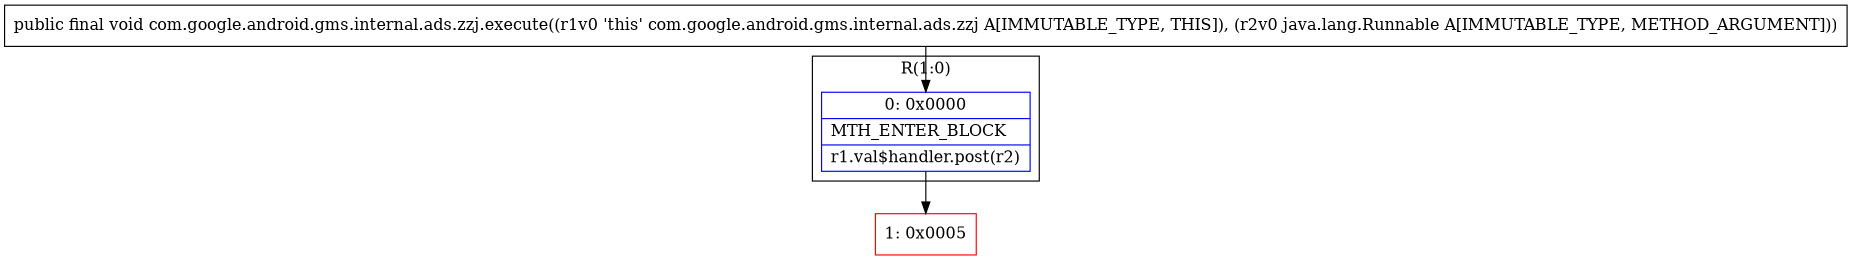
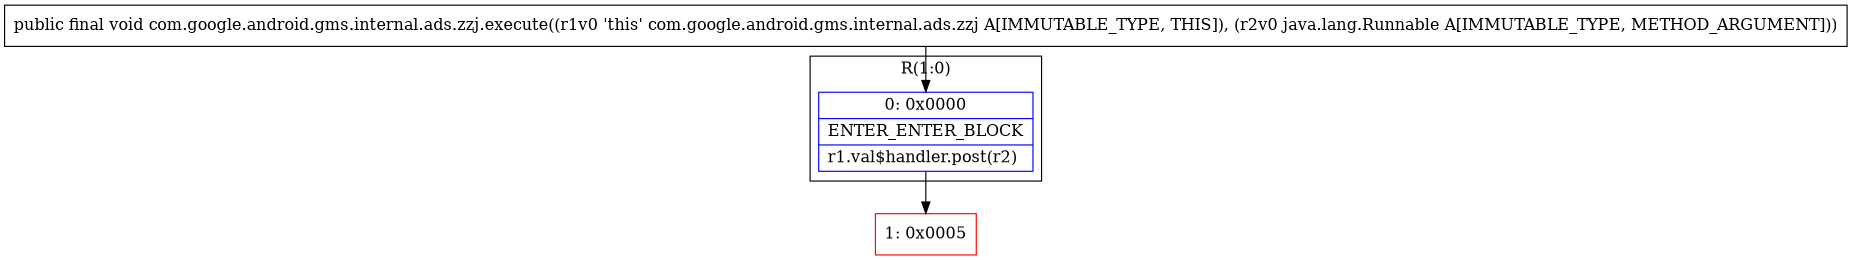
(919, 131) -> (926, 131)
